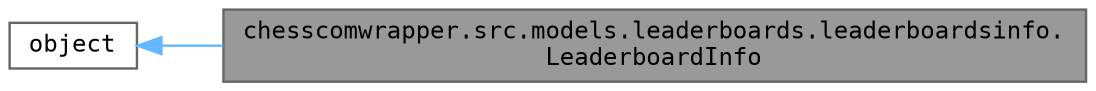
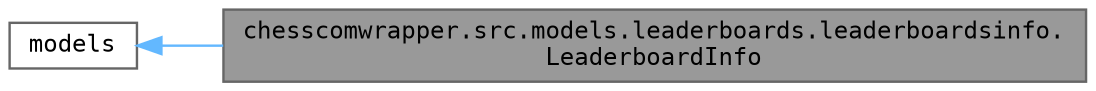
(73, 46) -> (73, 46)
